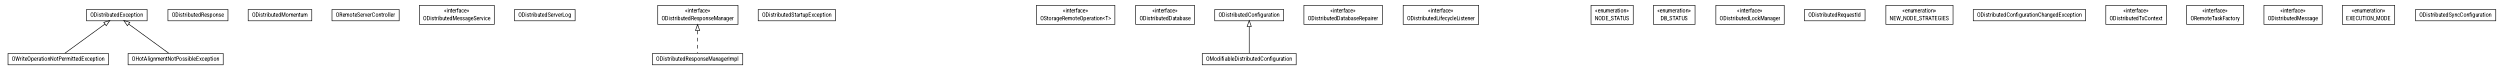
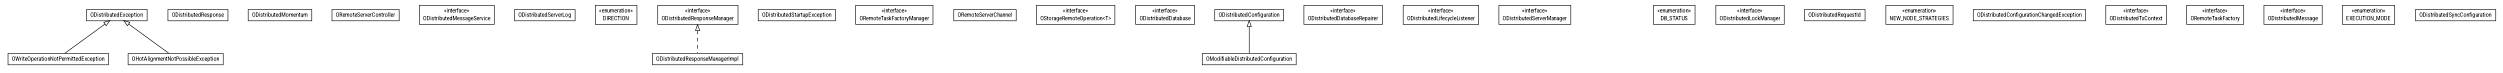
none -> (616, 15)
none -> (894, 15)
none -> (985, 15)
none -> (1535, 15)
(1612, 15) -> none
